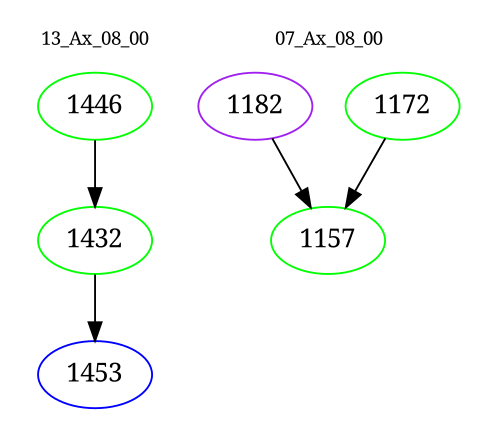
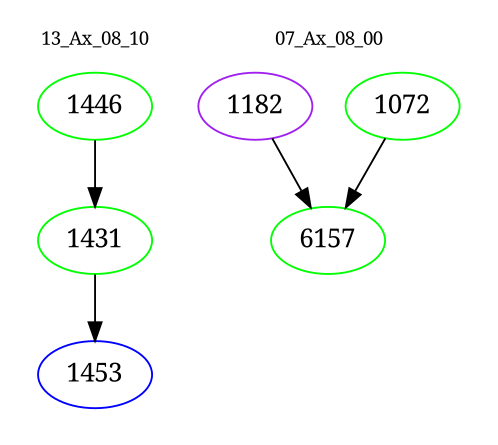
(95, 40) -> (95, 40)
(403, 106) -> (403, 106)
(95, 240) -> (95, 240)
(328, 240) -> (328, 240)
